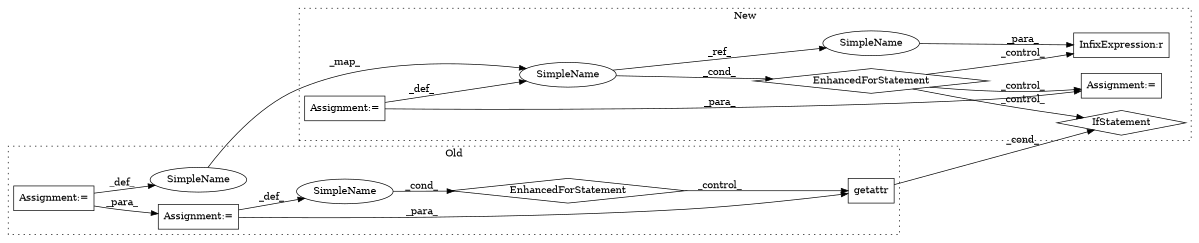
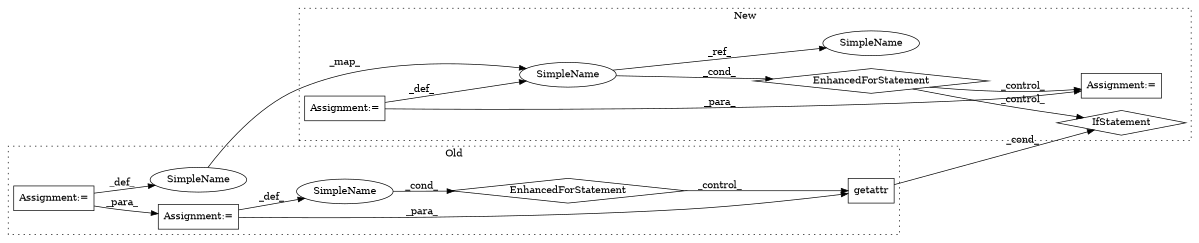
(1121, 45) -> none
